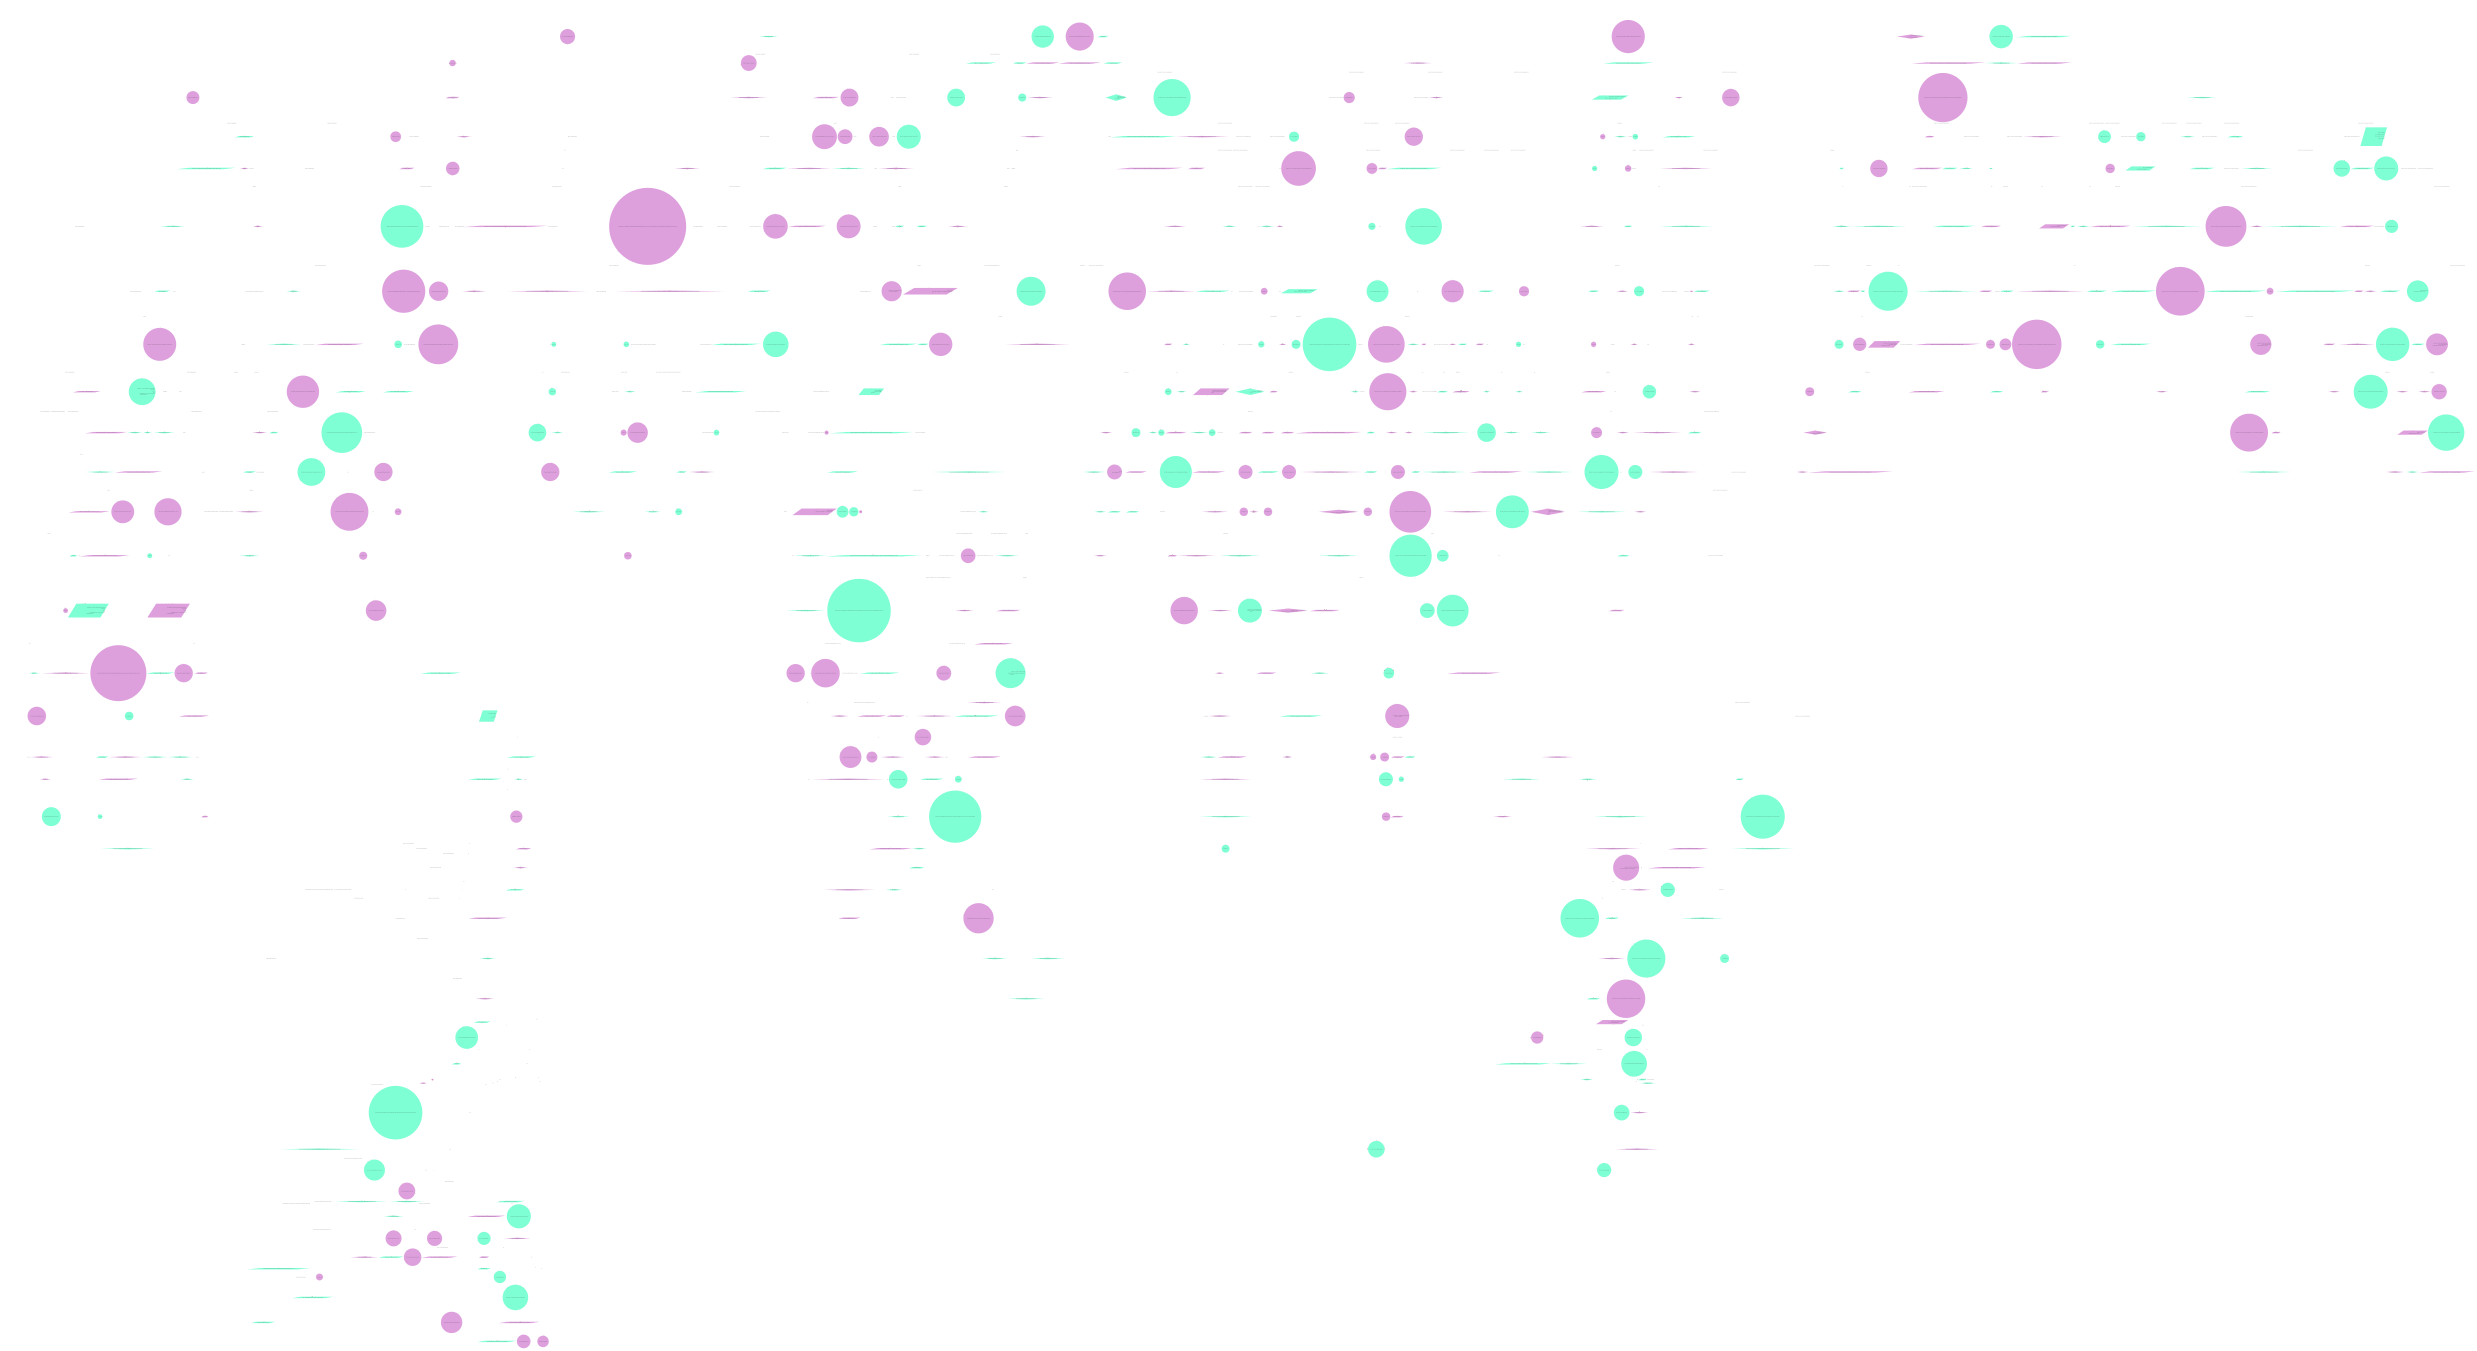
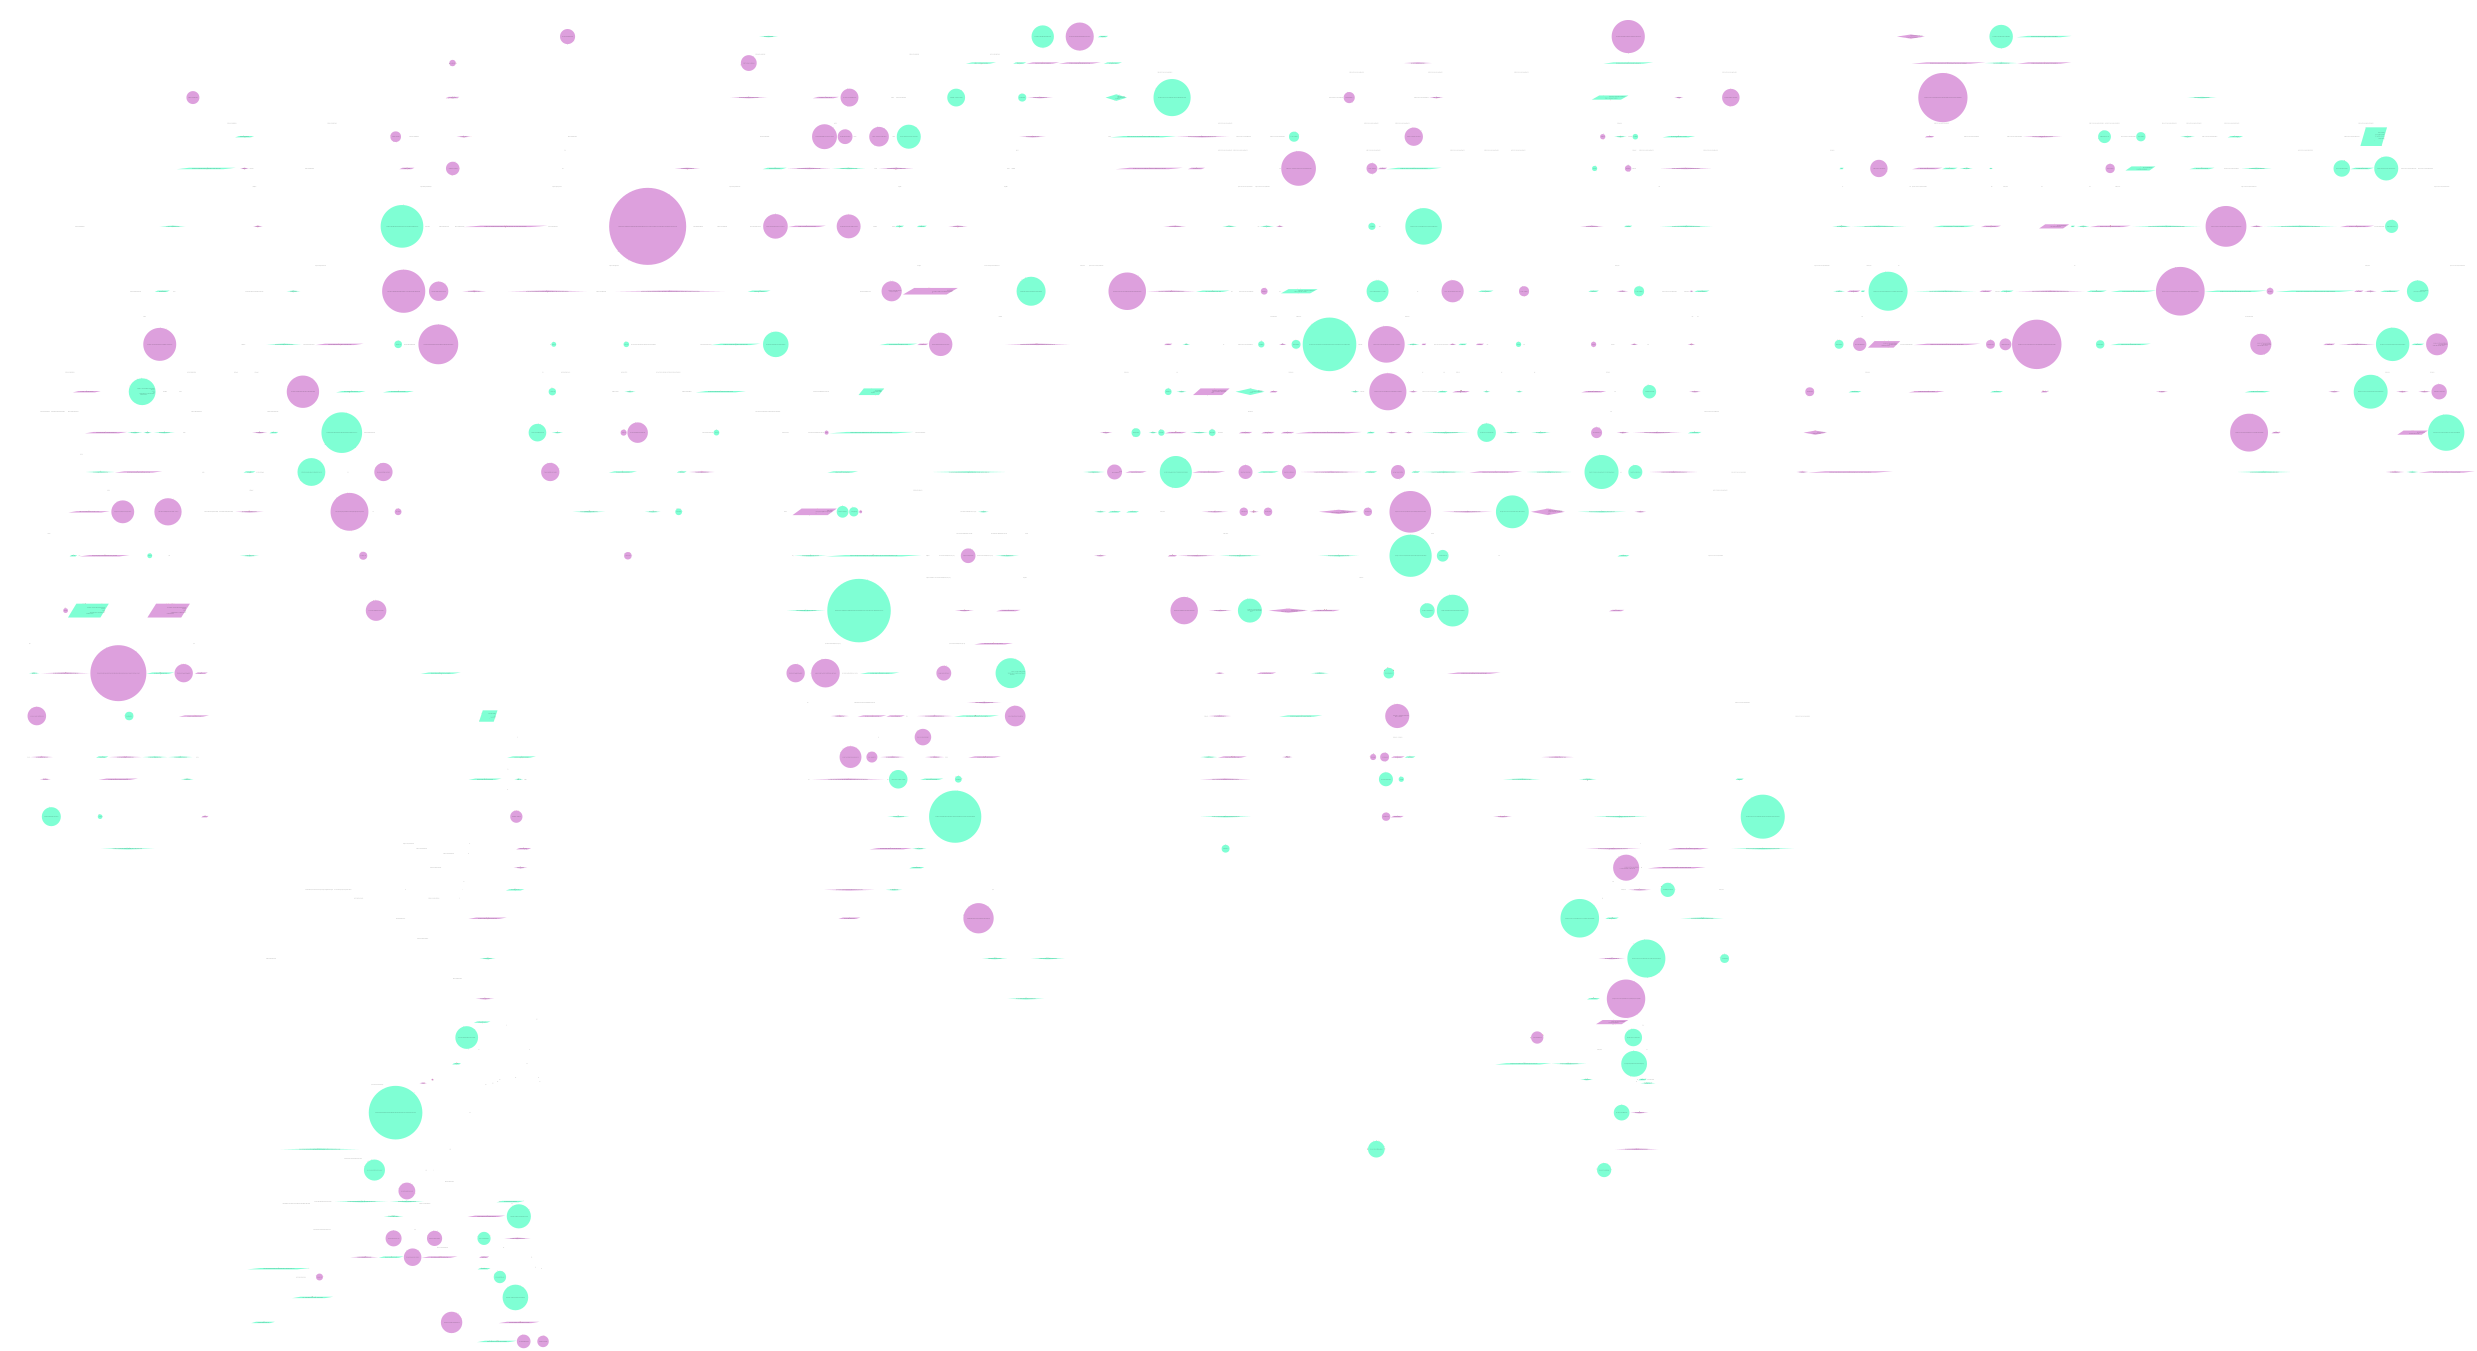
(923, 344) -> (923, 344)
